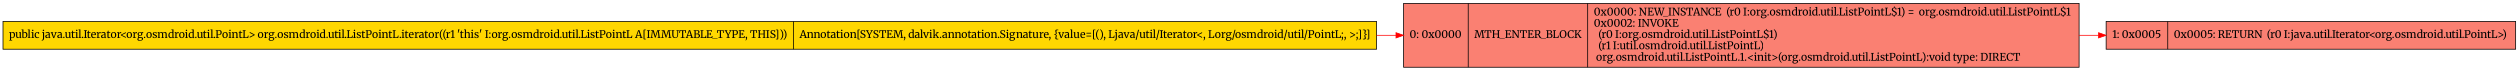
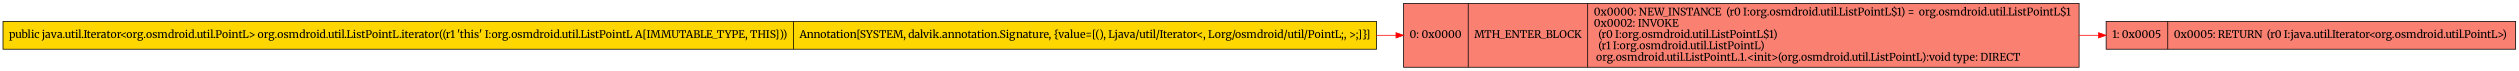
(1679, 46) -> (1679, 46)
